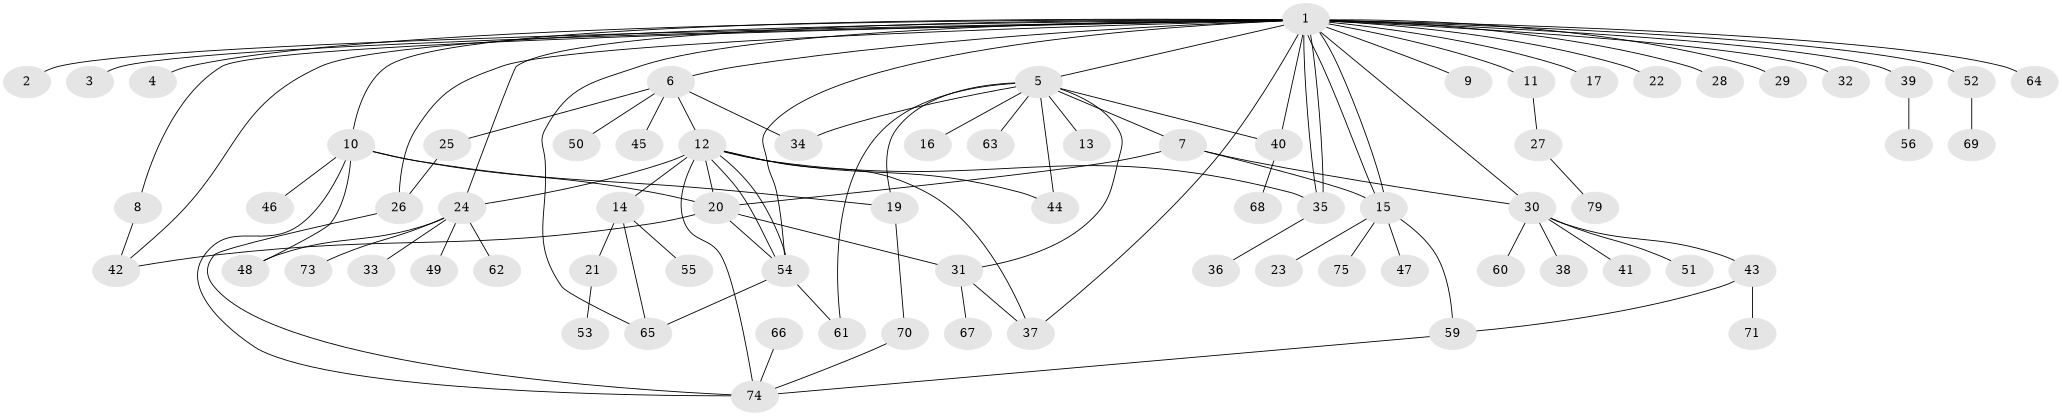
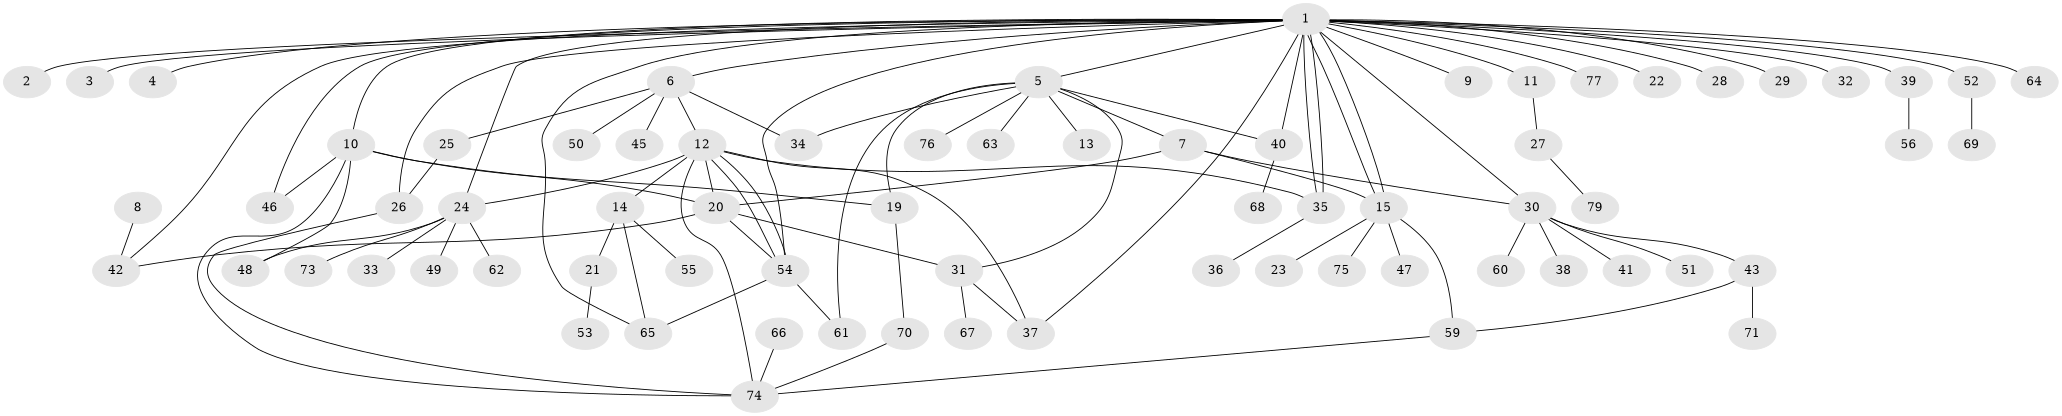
(675, 35) -> (742, 27)
(1594, 82) -> (1594, 82)
(928, 145) -> (928, 145)
(1055, 208) -> none
